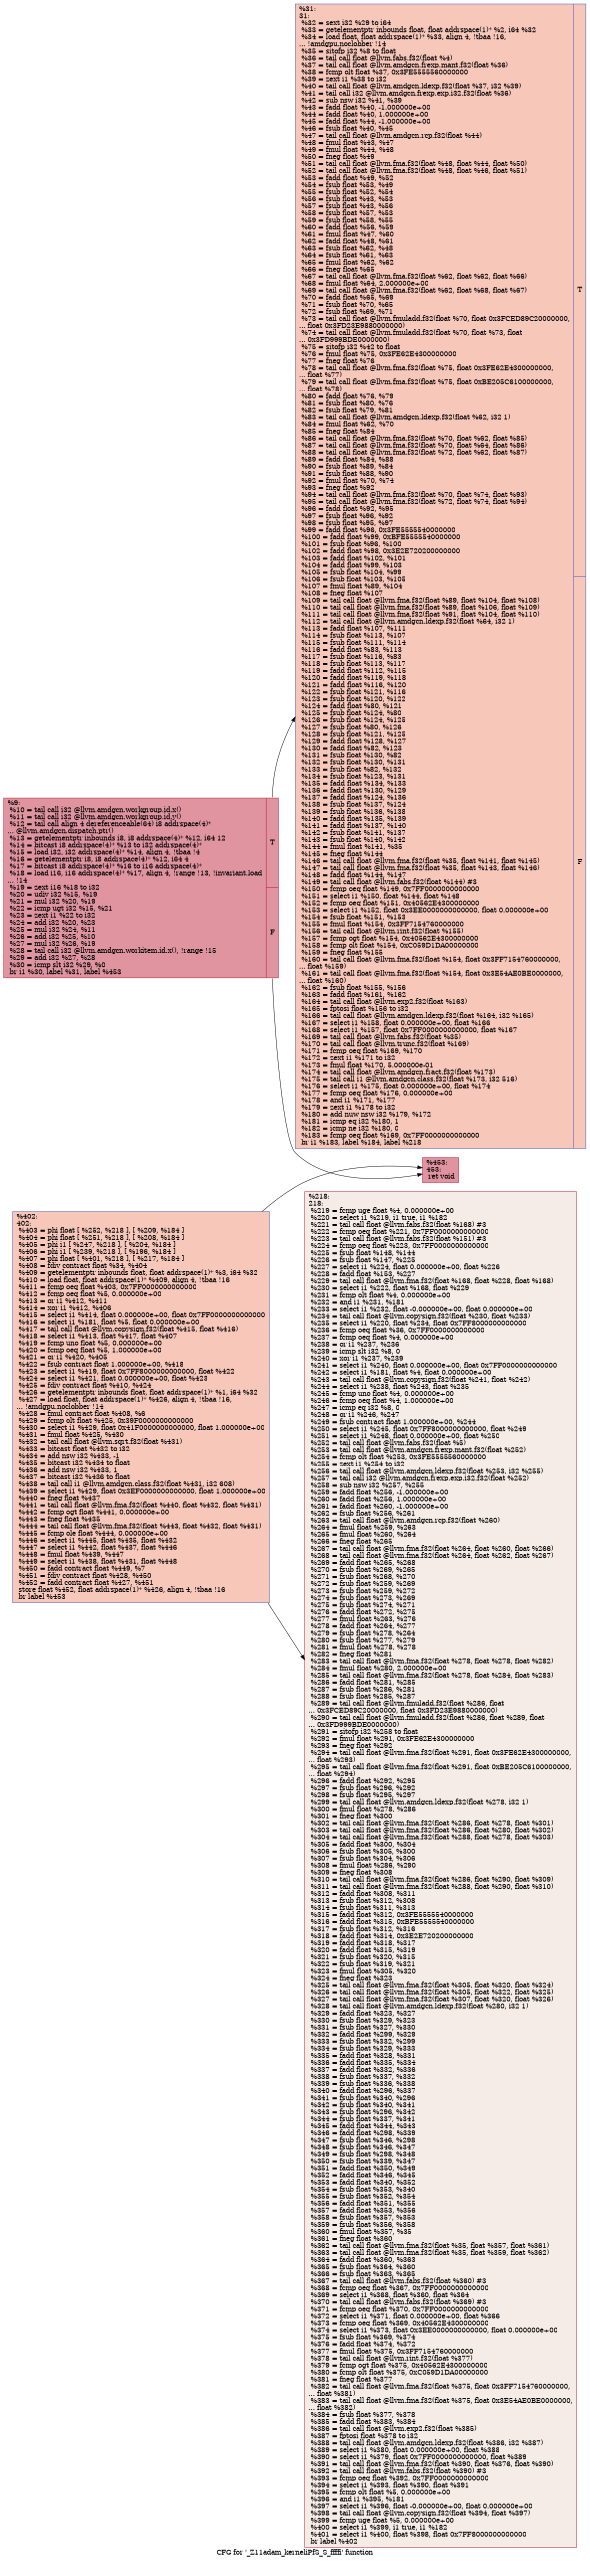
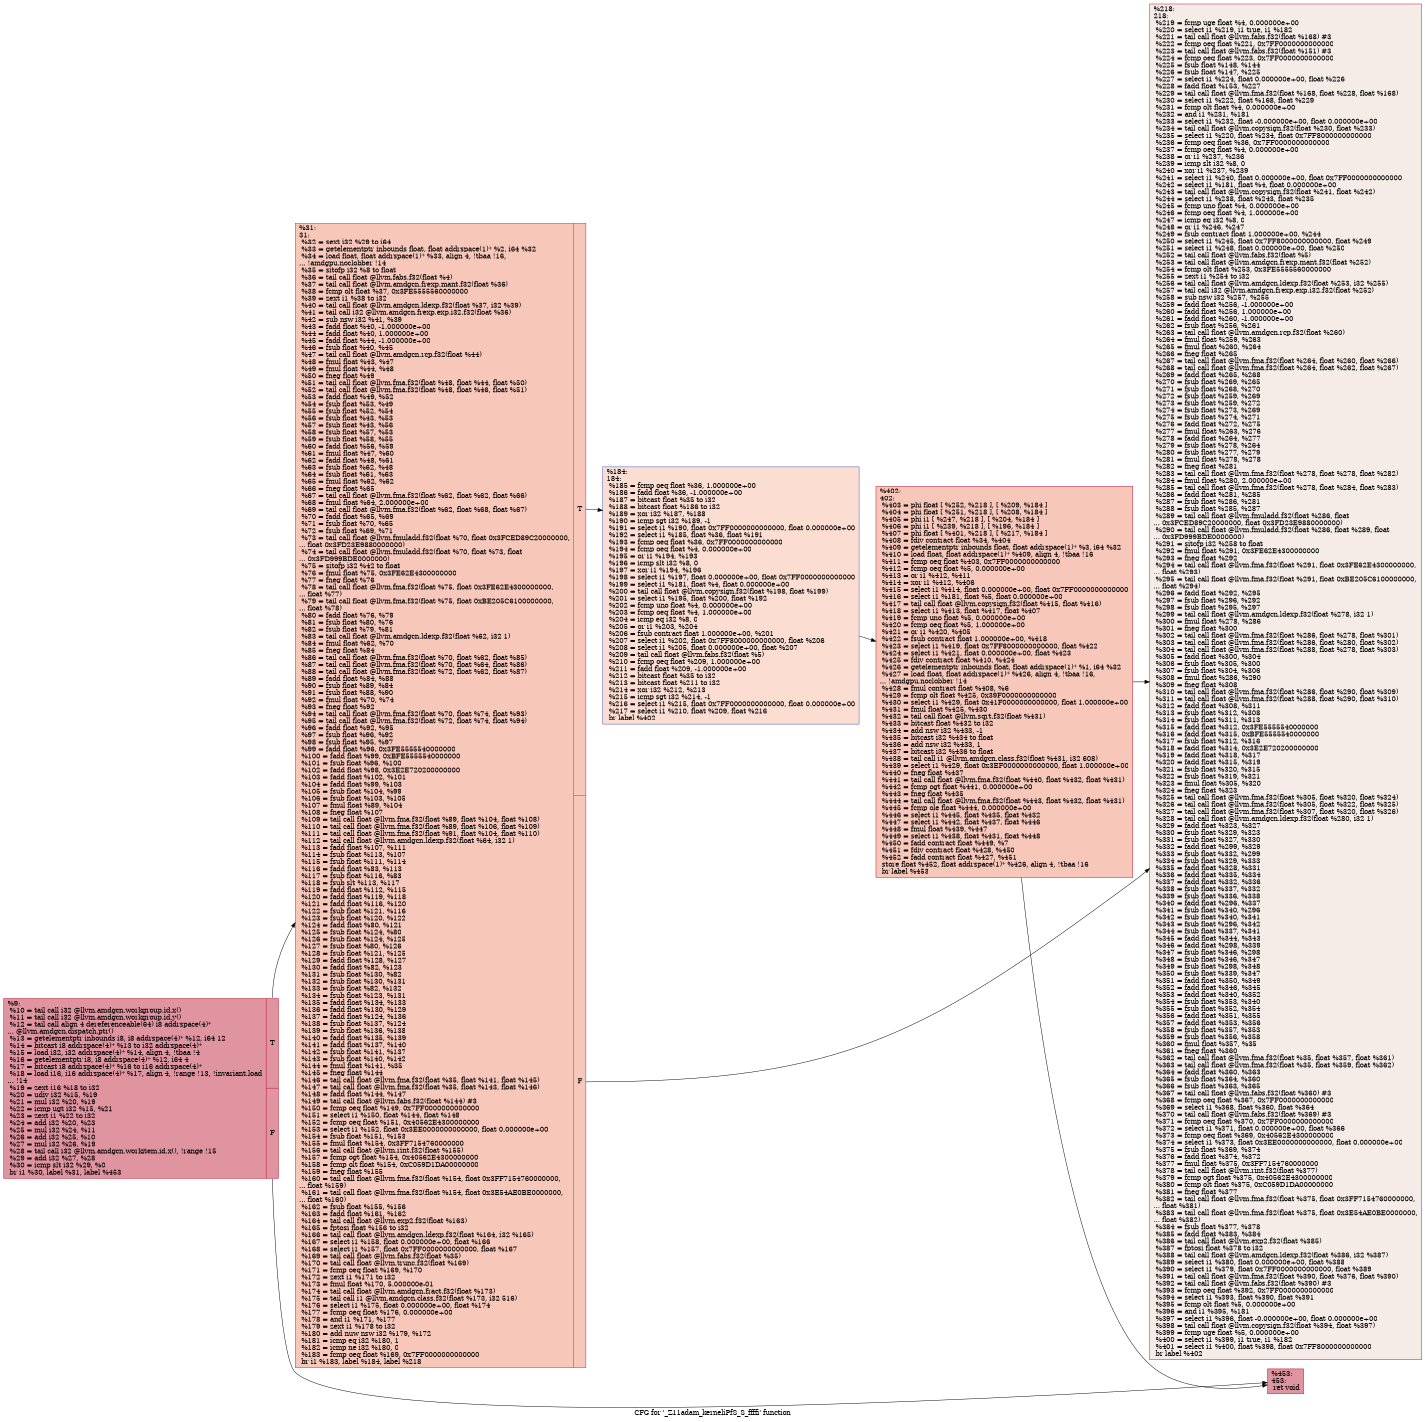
none -> (731, 595)
(353, 664) -> (349, 883)
none -> (887, 1035)
(141, 1407) -> (1004, 682)
